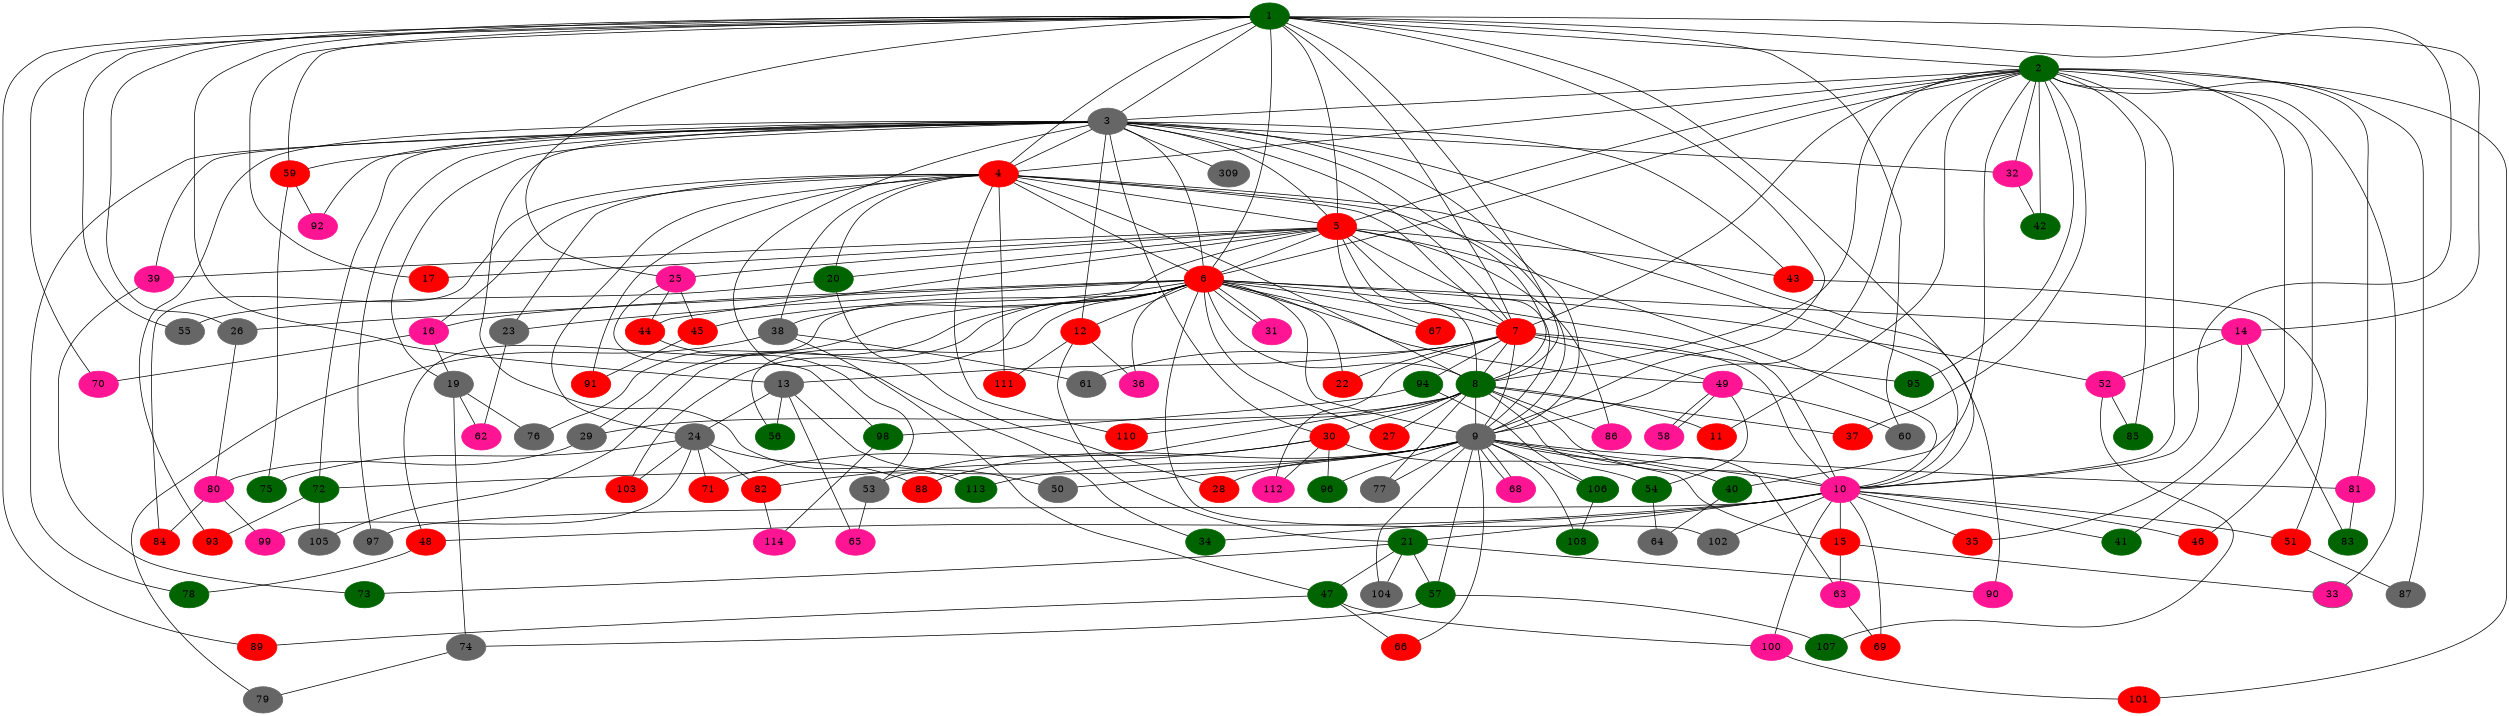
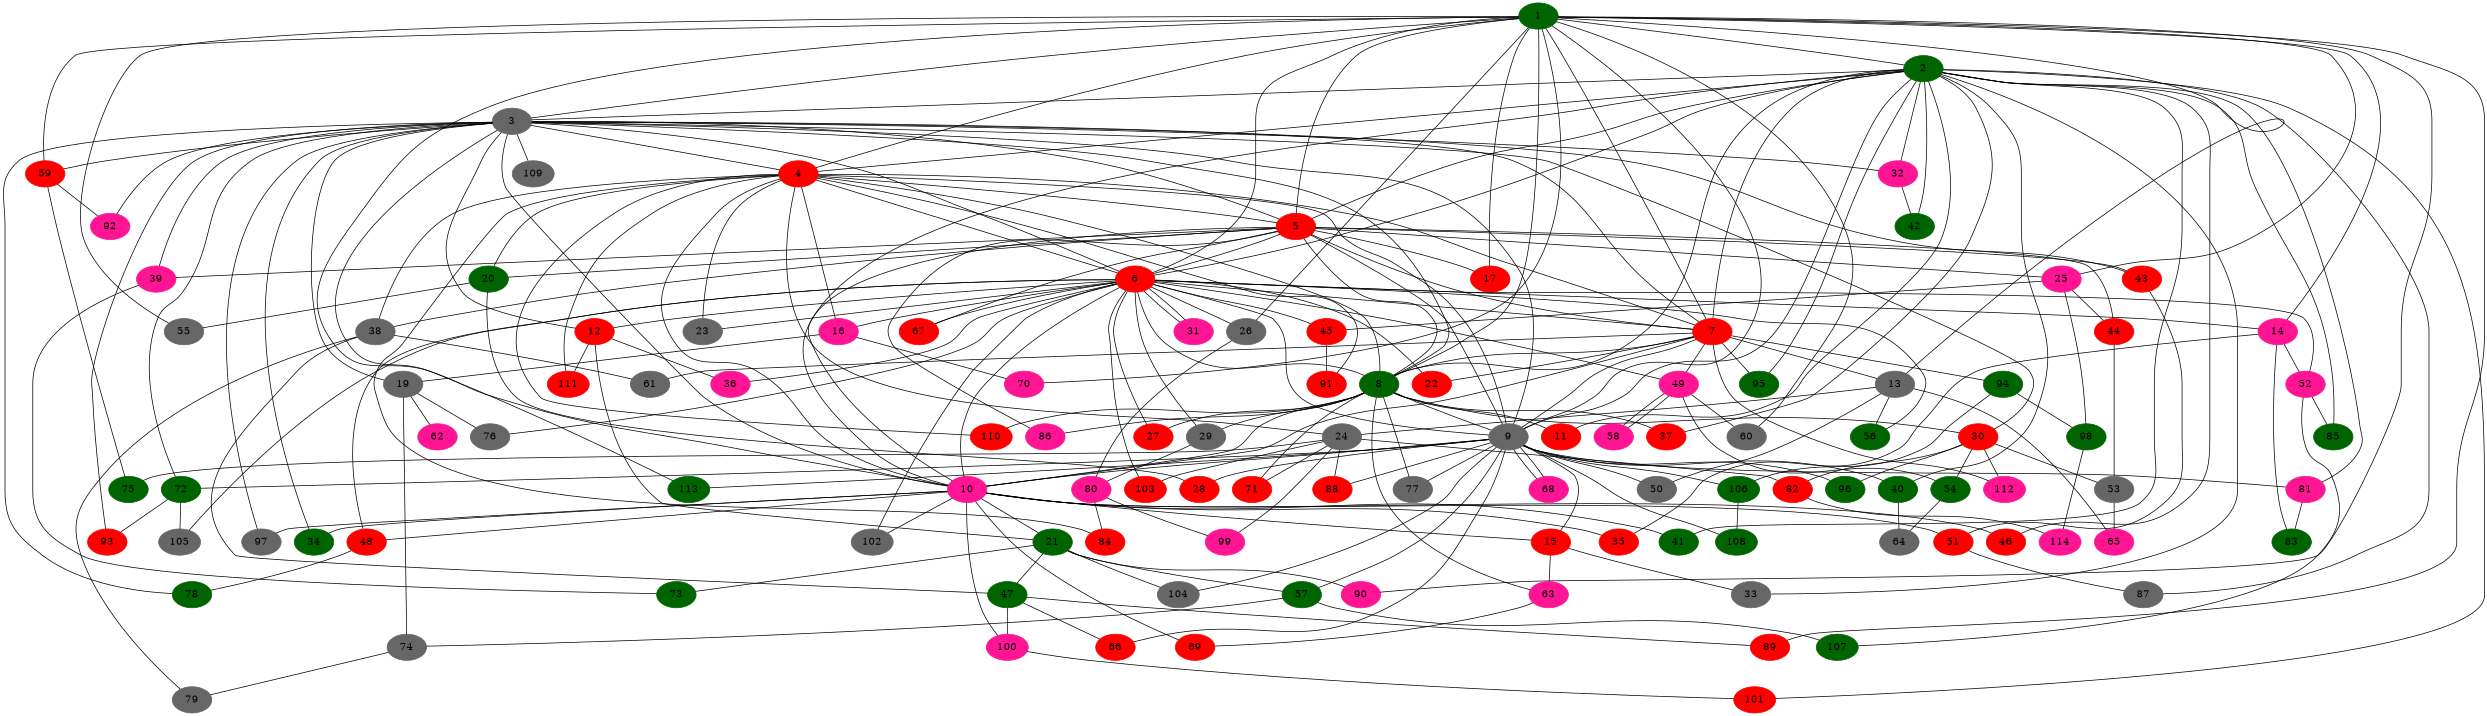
(1229, 174) -> (533, 174)
(495, 384) -> none
(2333, 595) -> (1751, 595)
